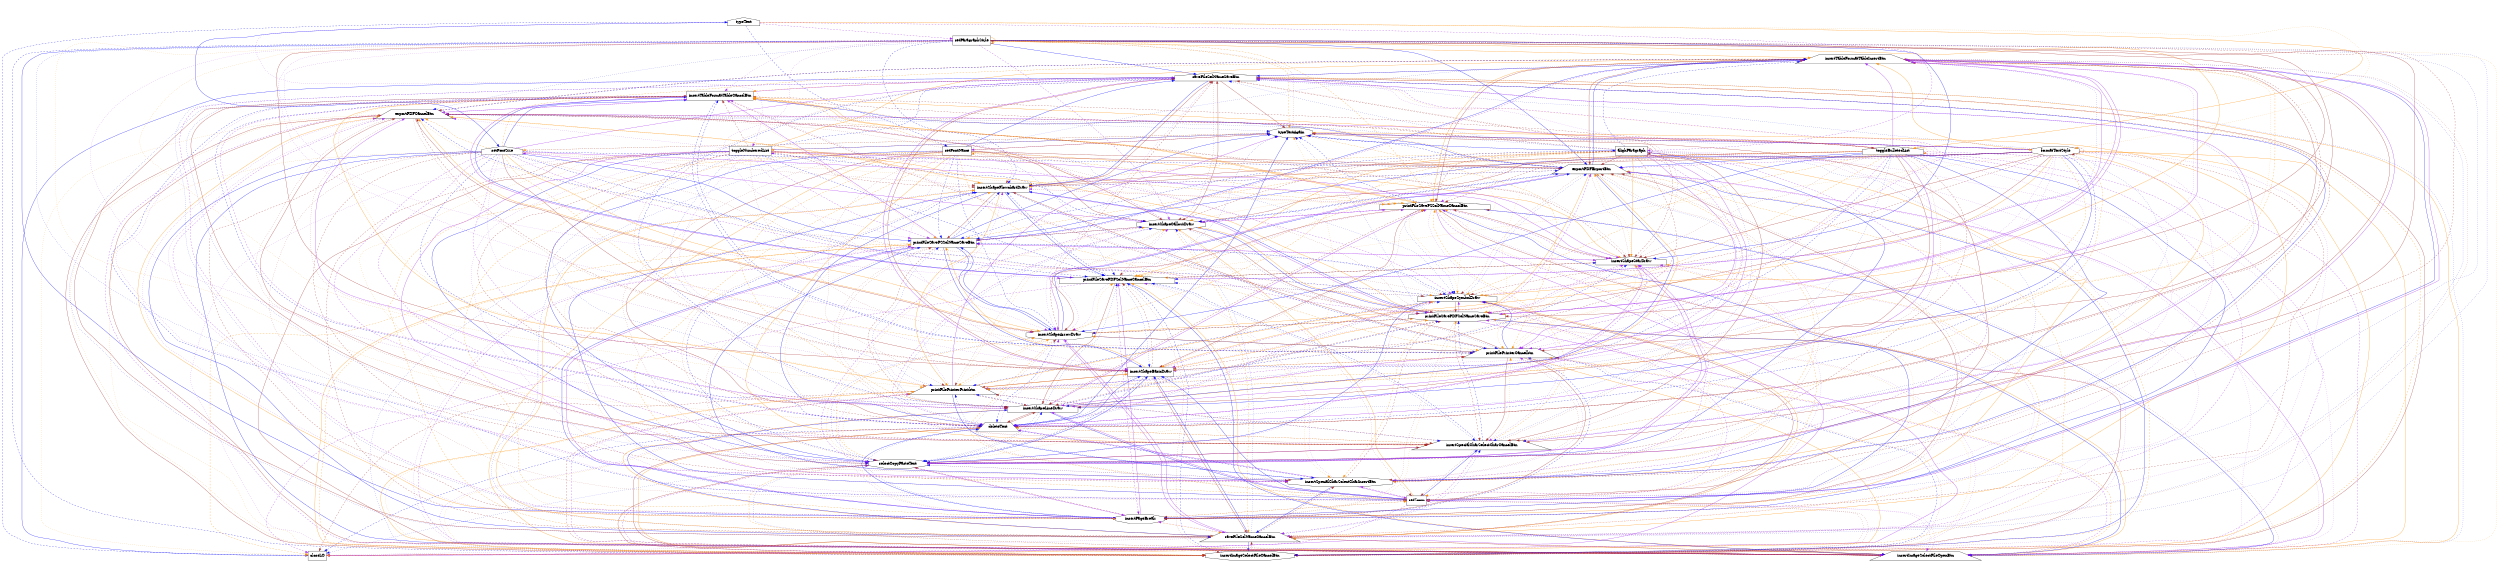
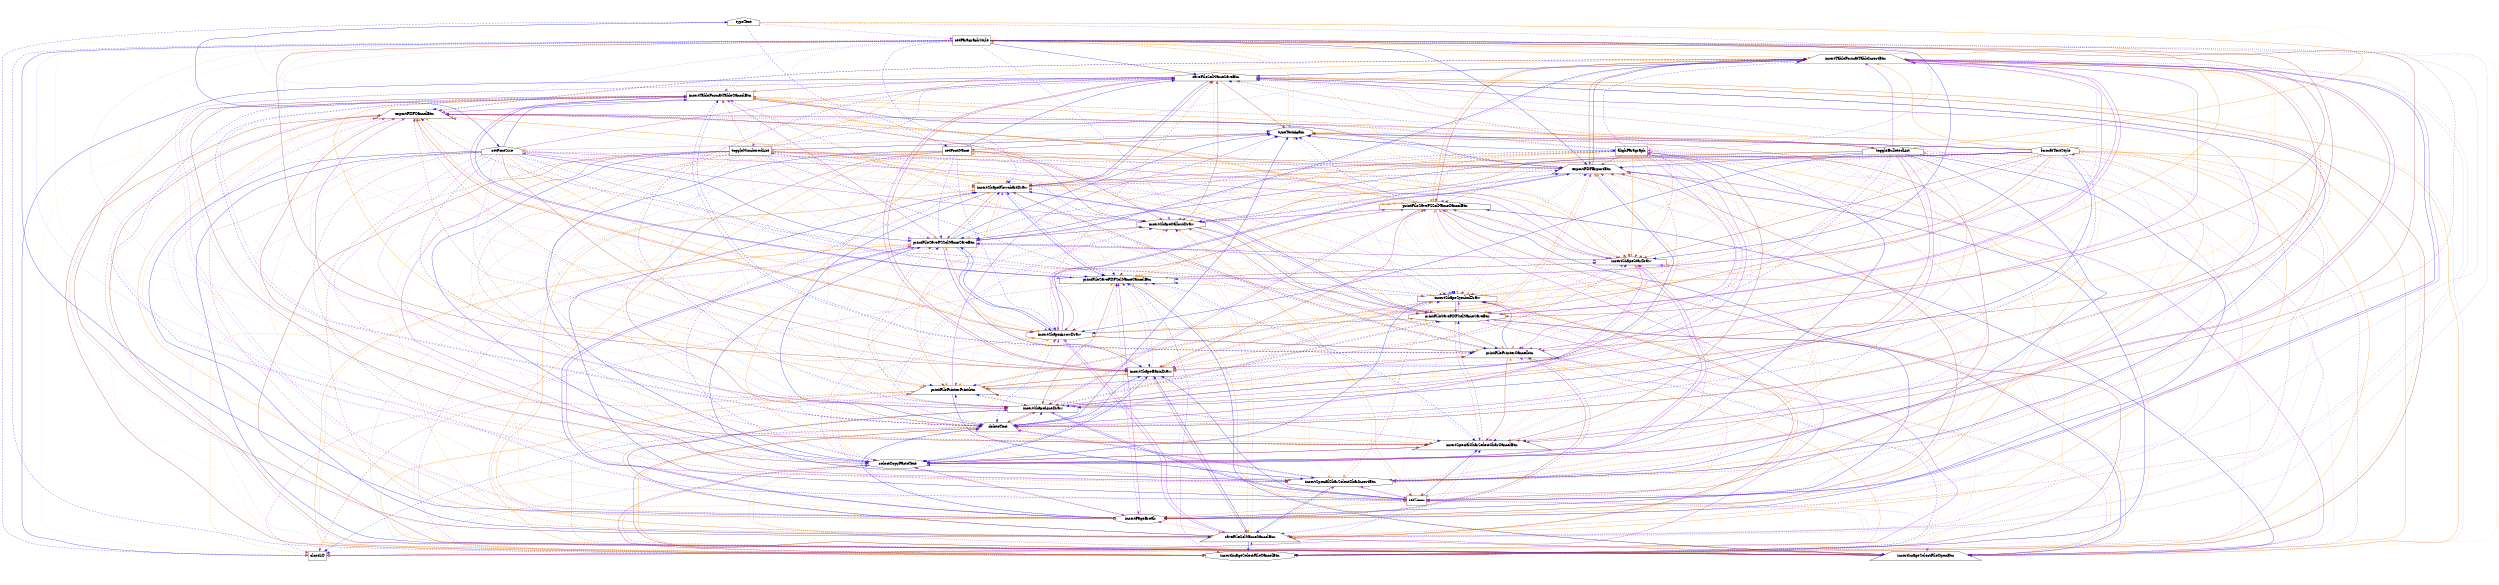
(578, 538) -> (622, 311)
